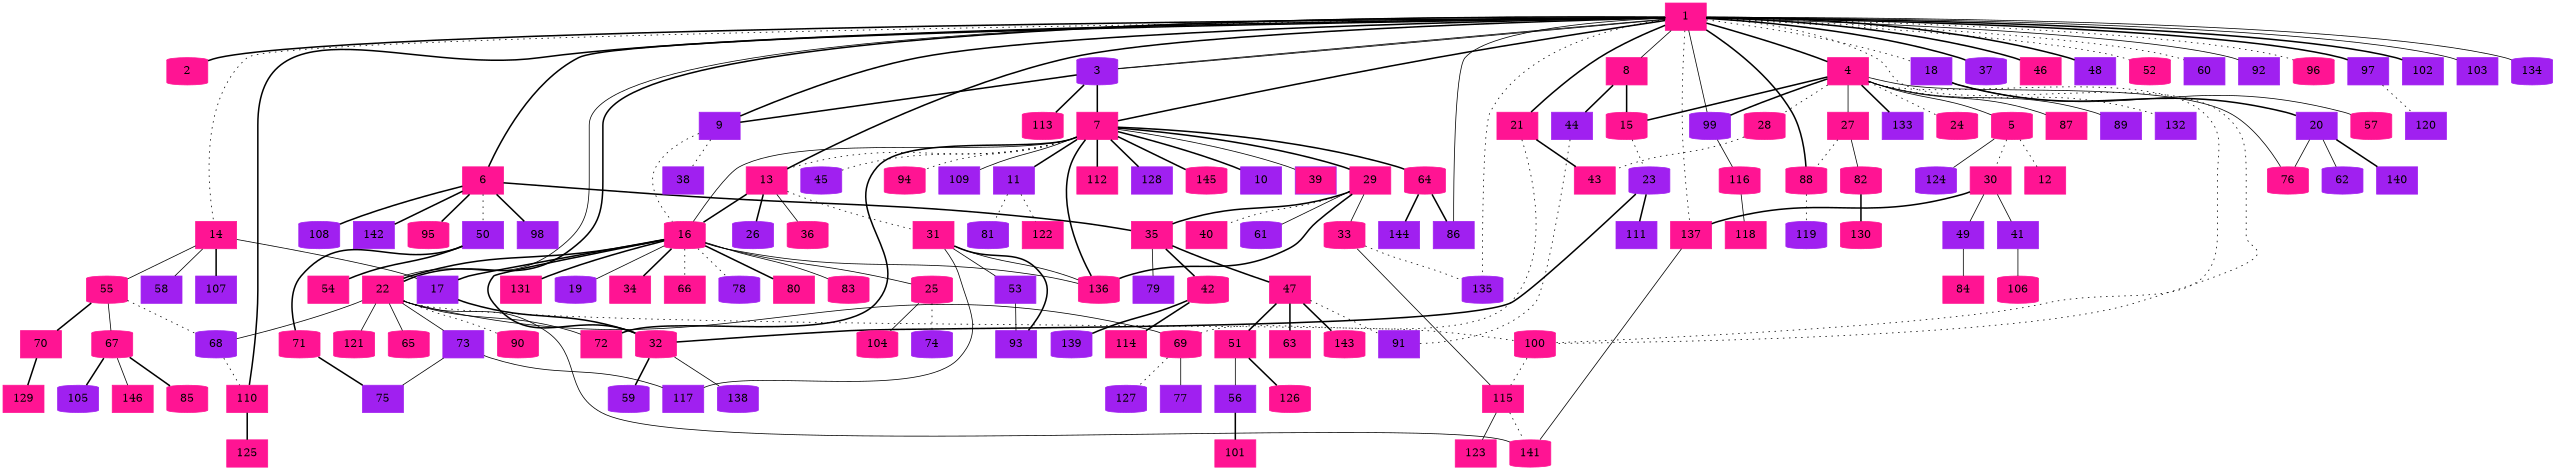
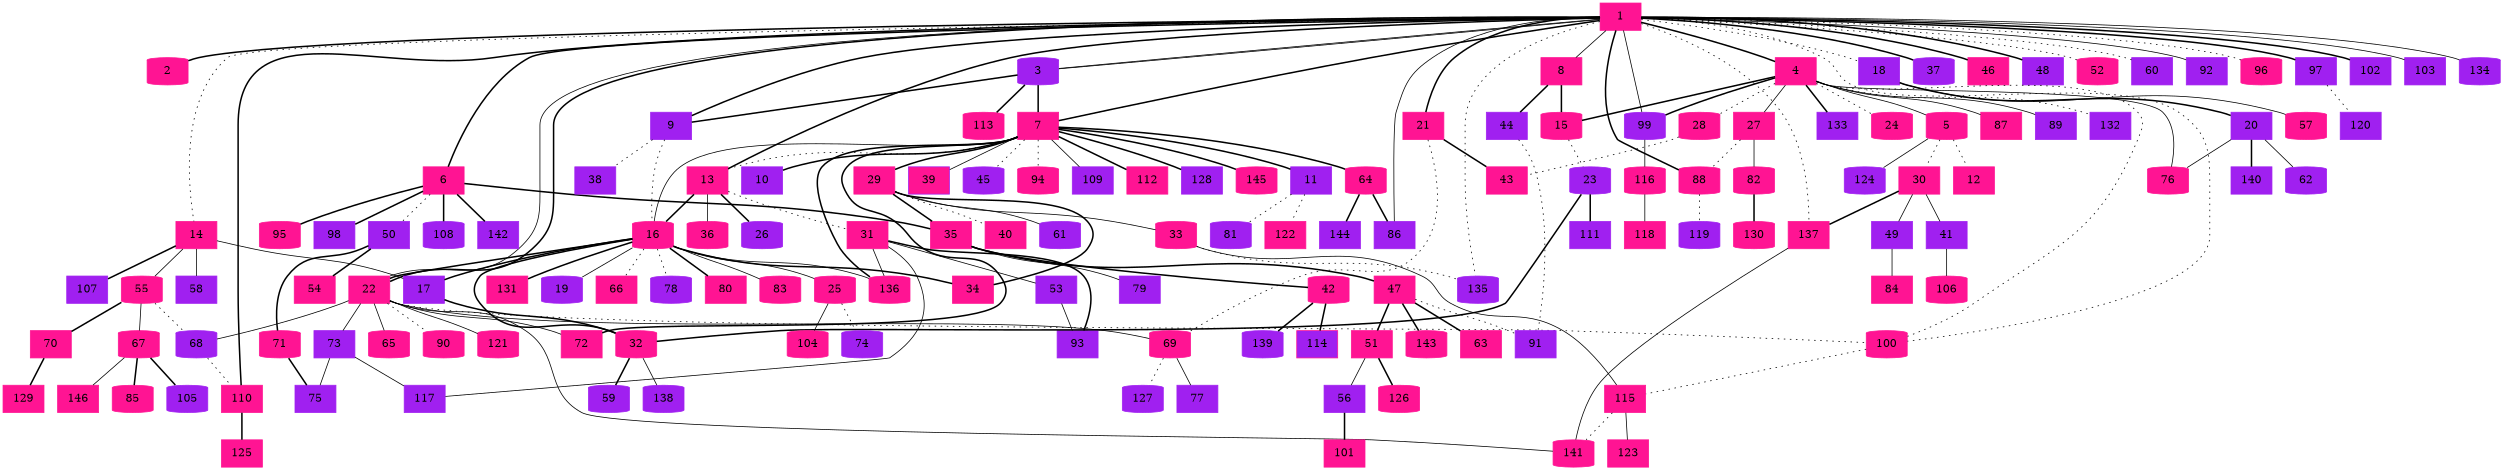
(1247, 263) -> (1058, 207)
(1126, 344) -> (1317, 344)
